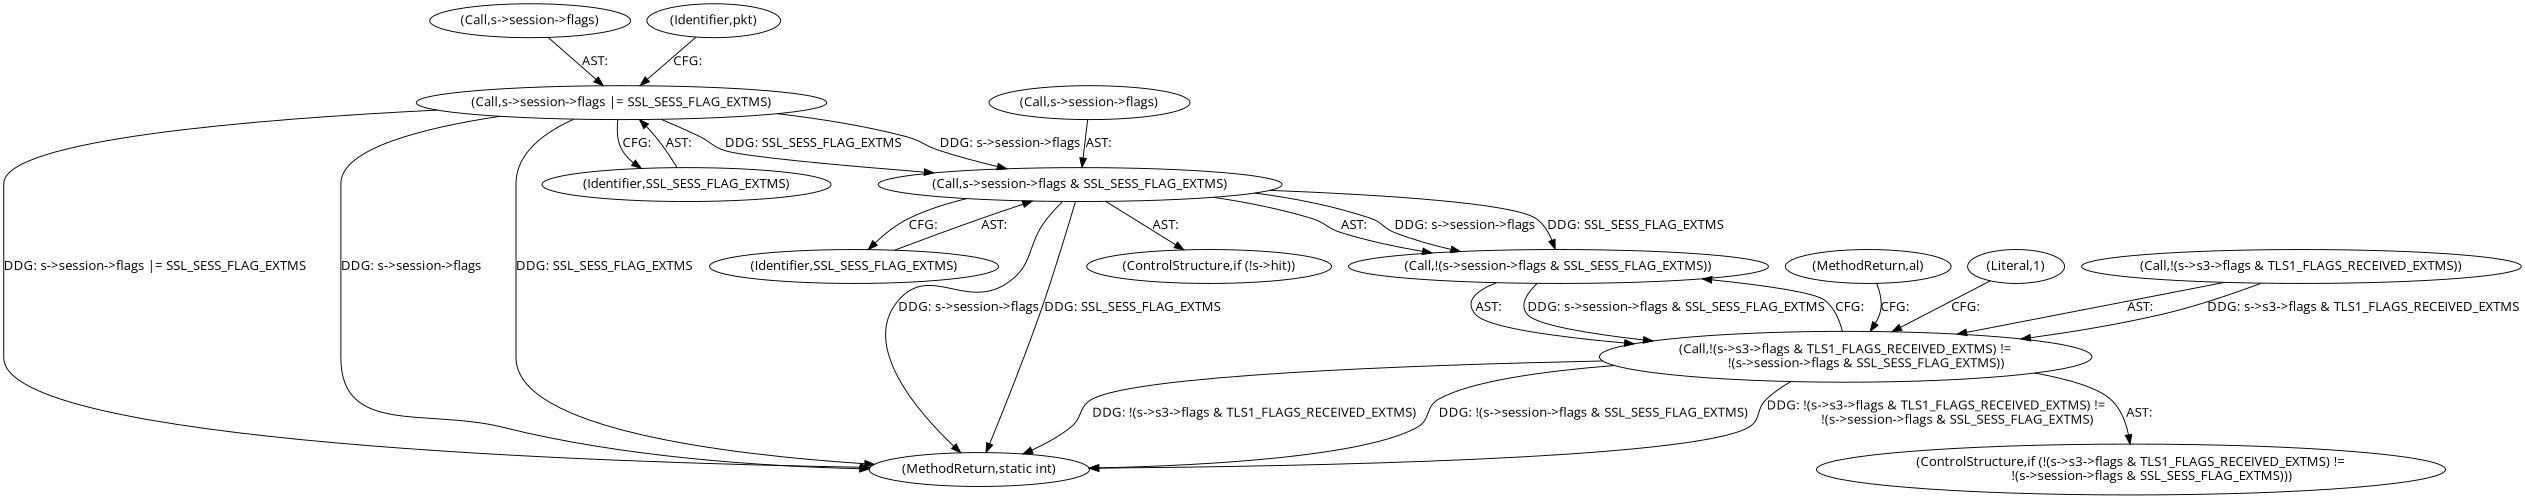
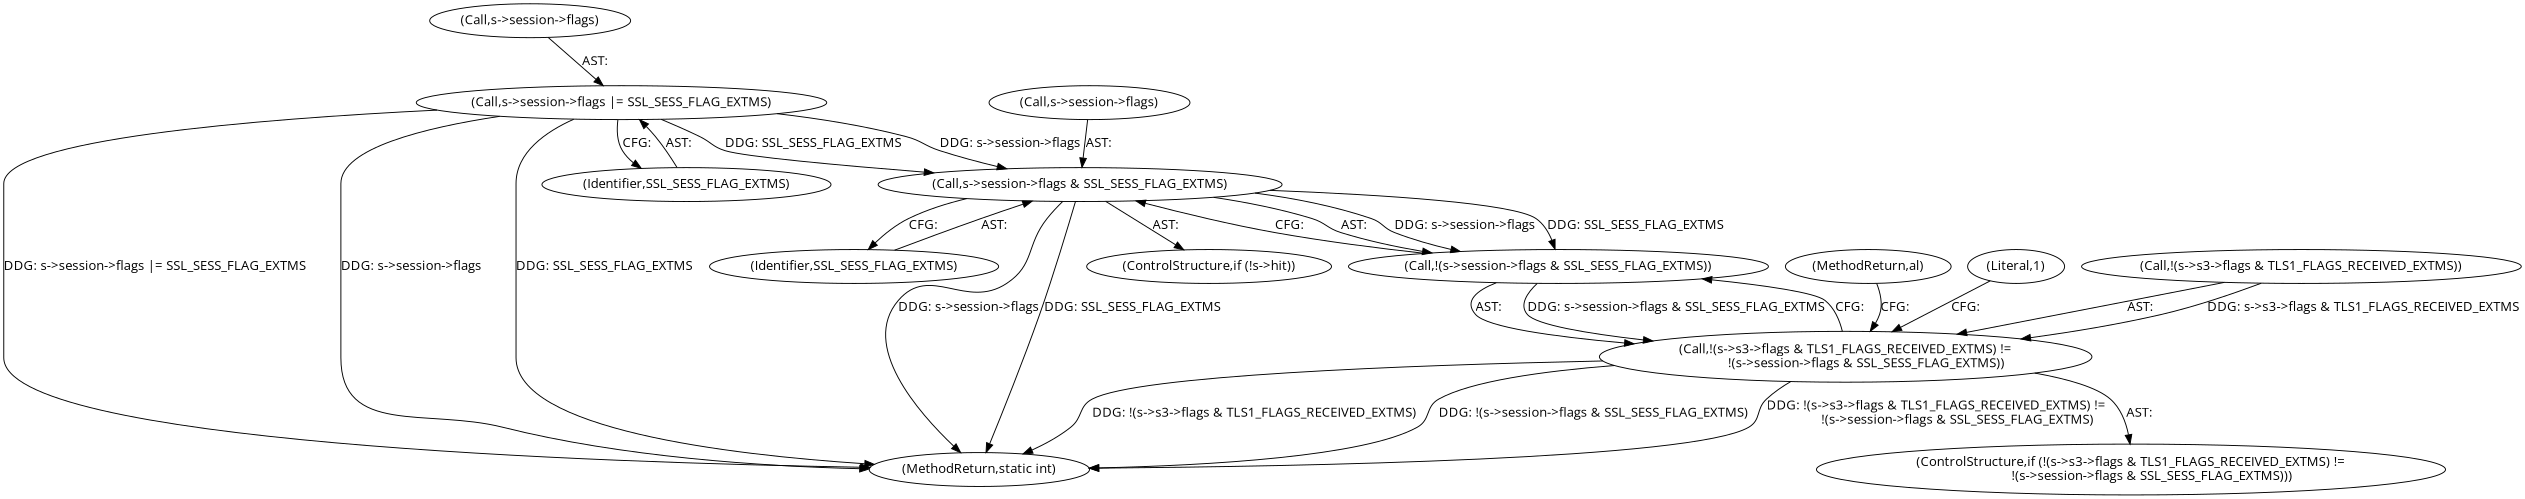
(714, 21) -> none
none -> (1284, 234)
